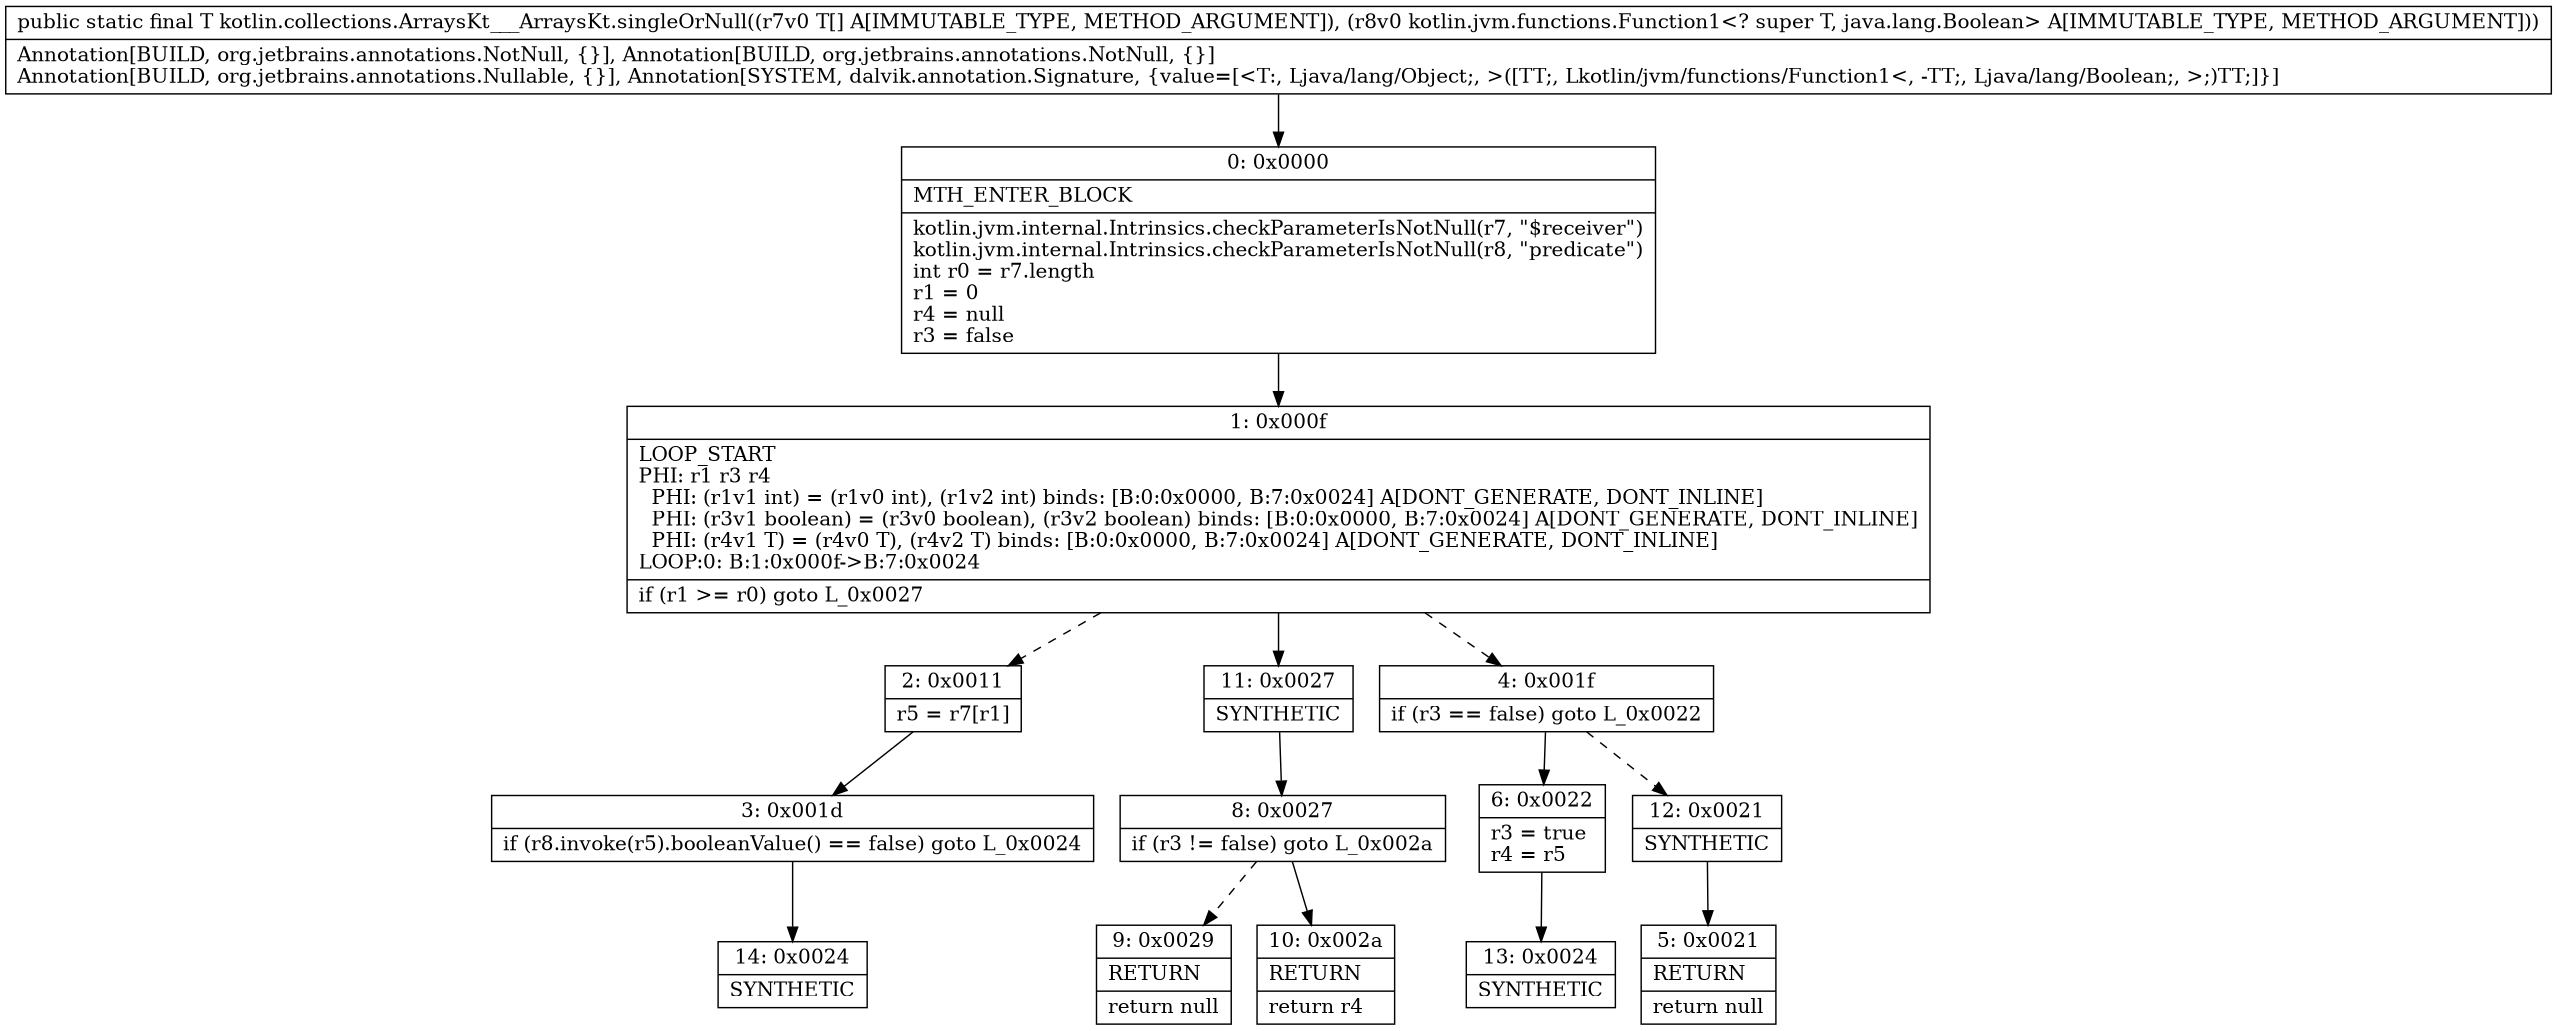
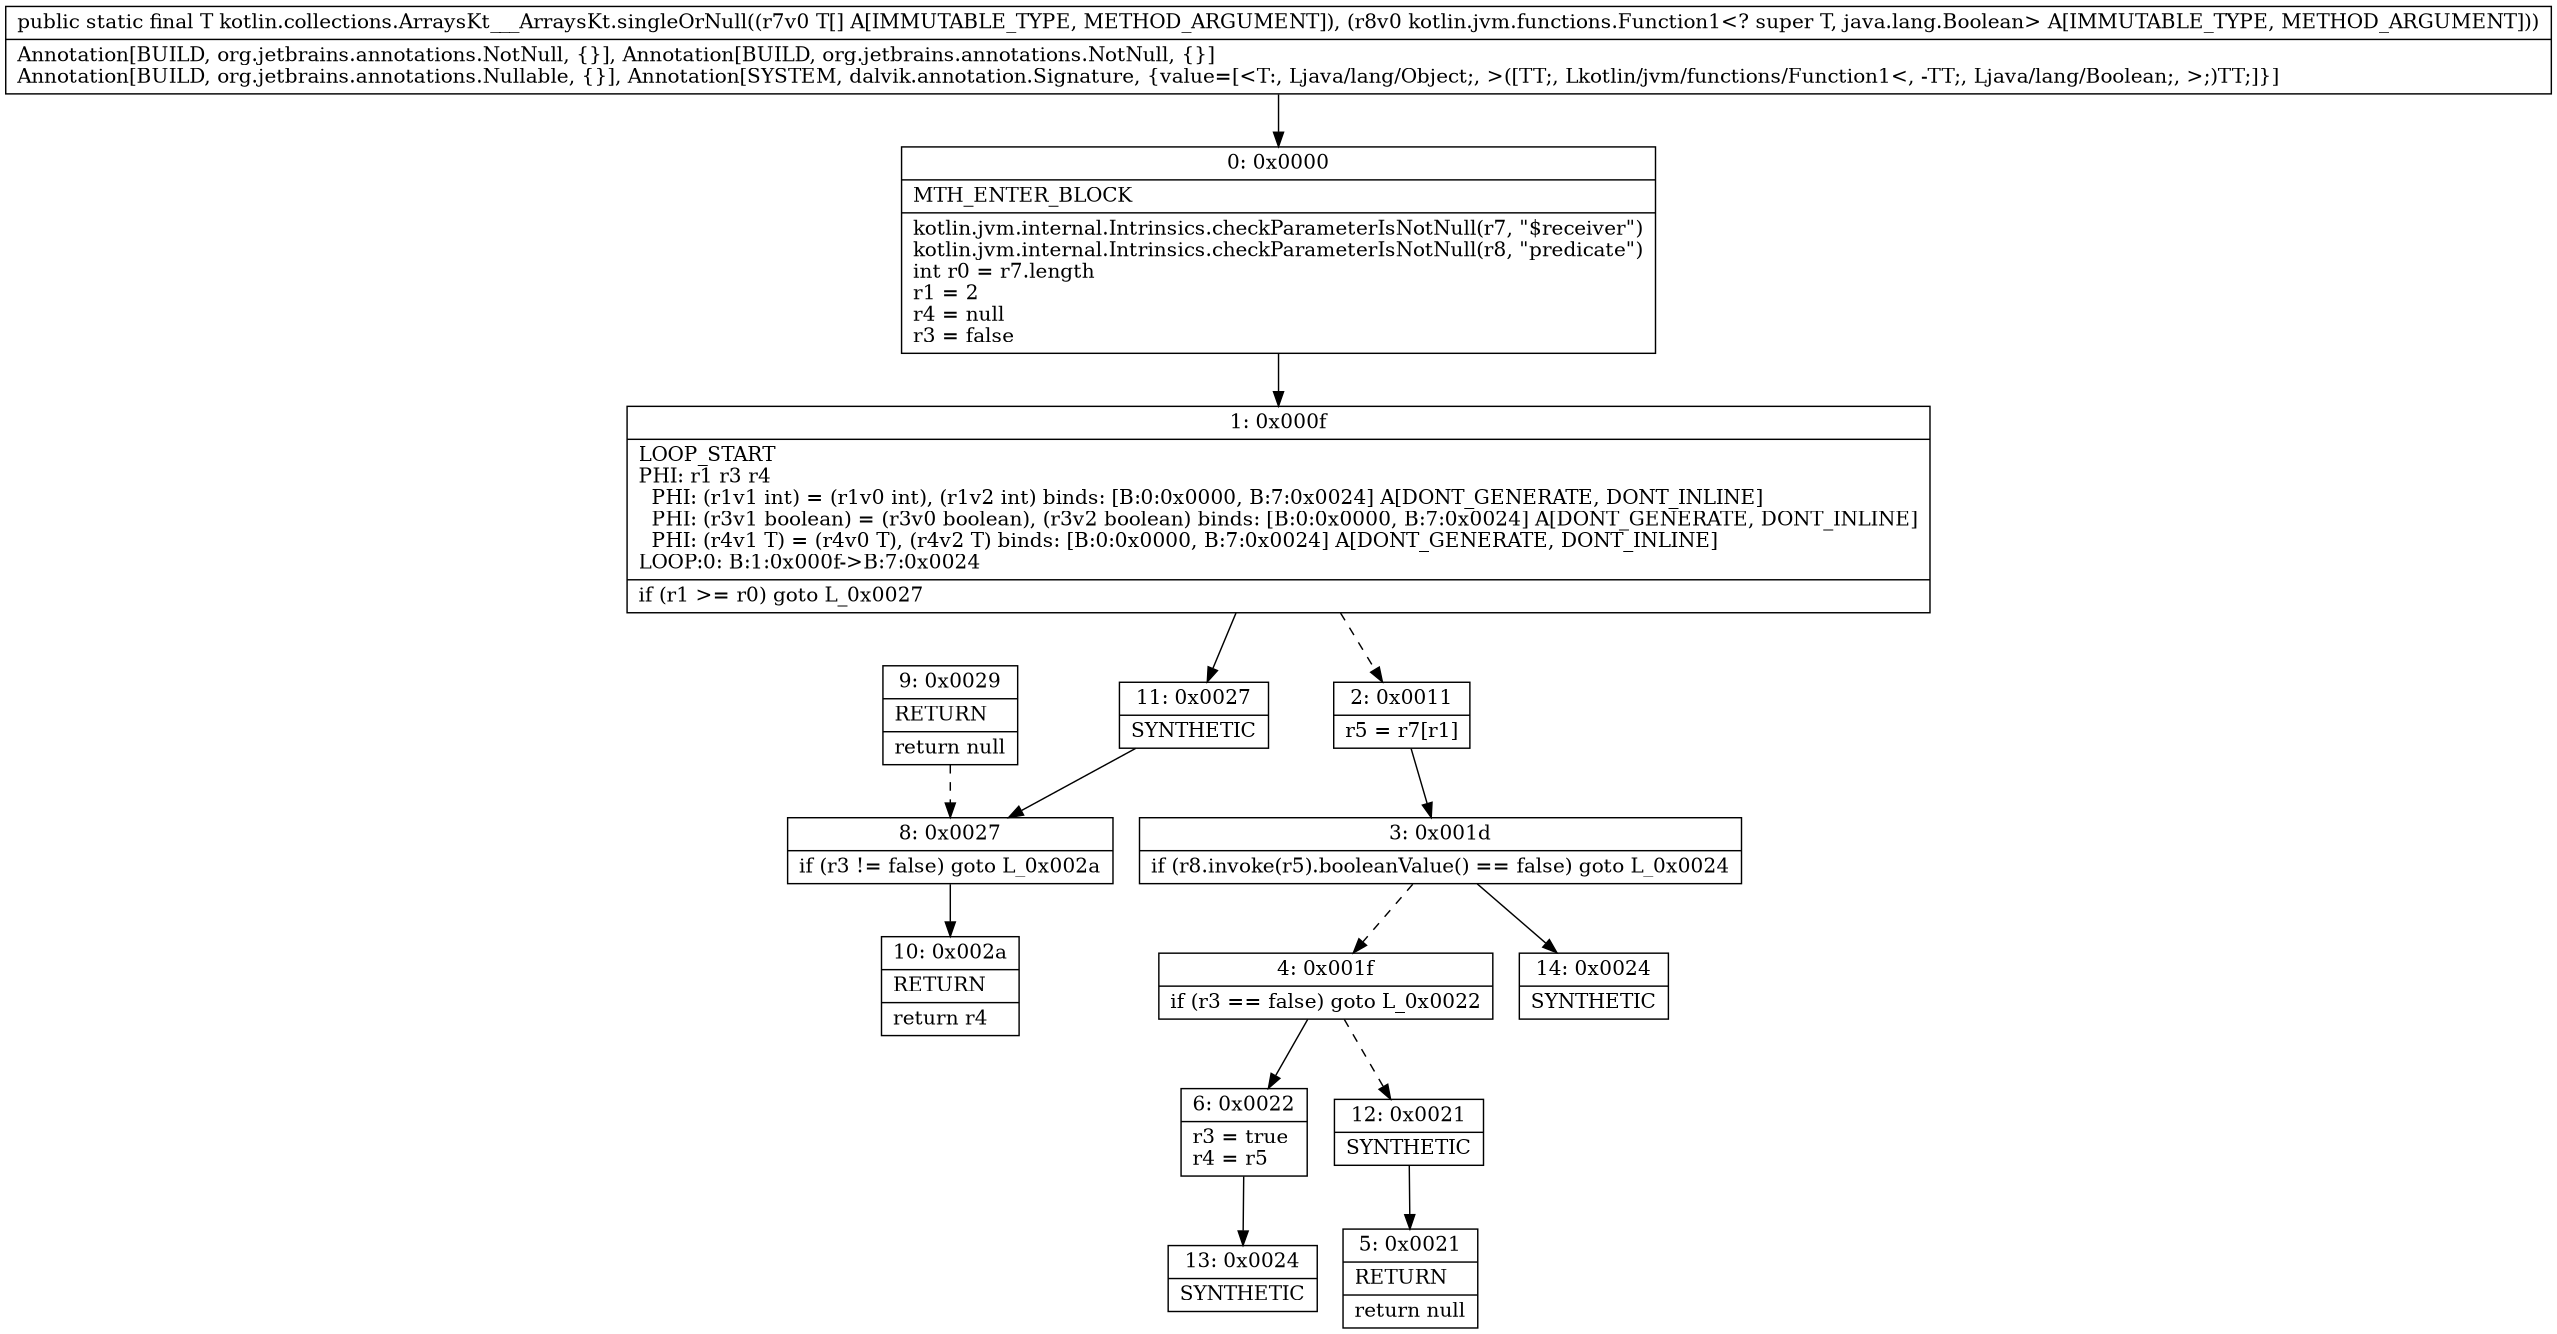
(946, 293) -> (946, 293)
(1457, 635) -> (1388, 913)
(1235, 888) -> (950, 784)
